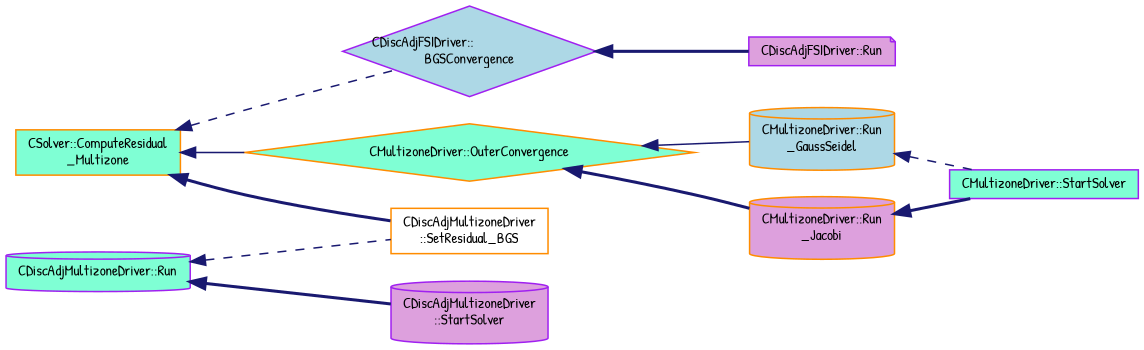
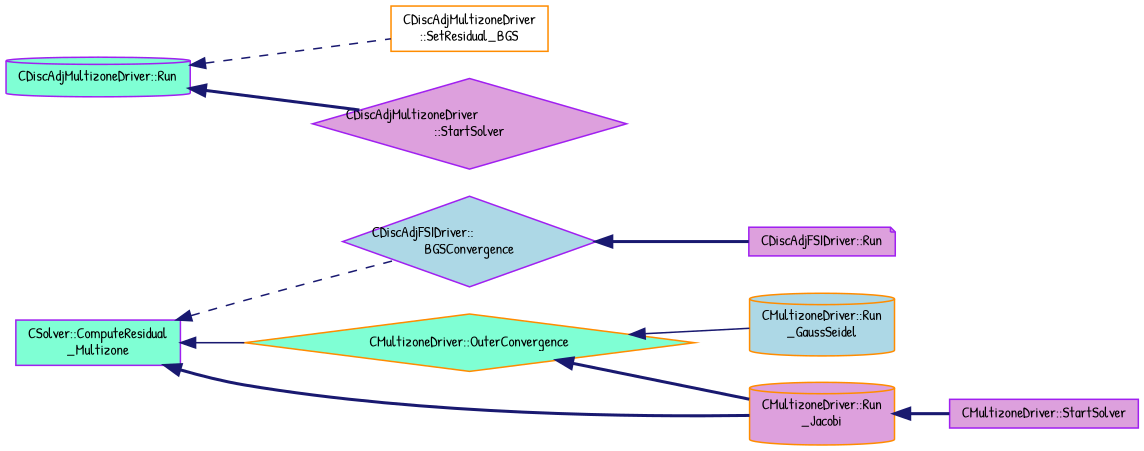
(98, 152) -> (98, 343)
(941, 163) -> none
(1044, 184) -> (1044, 414)
(288, 204) -> (463, 409)
(470, 313) -> (470, 124)
